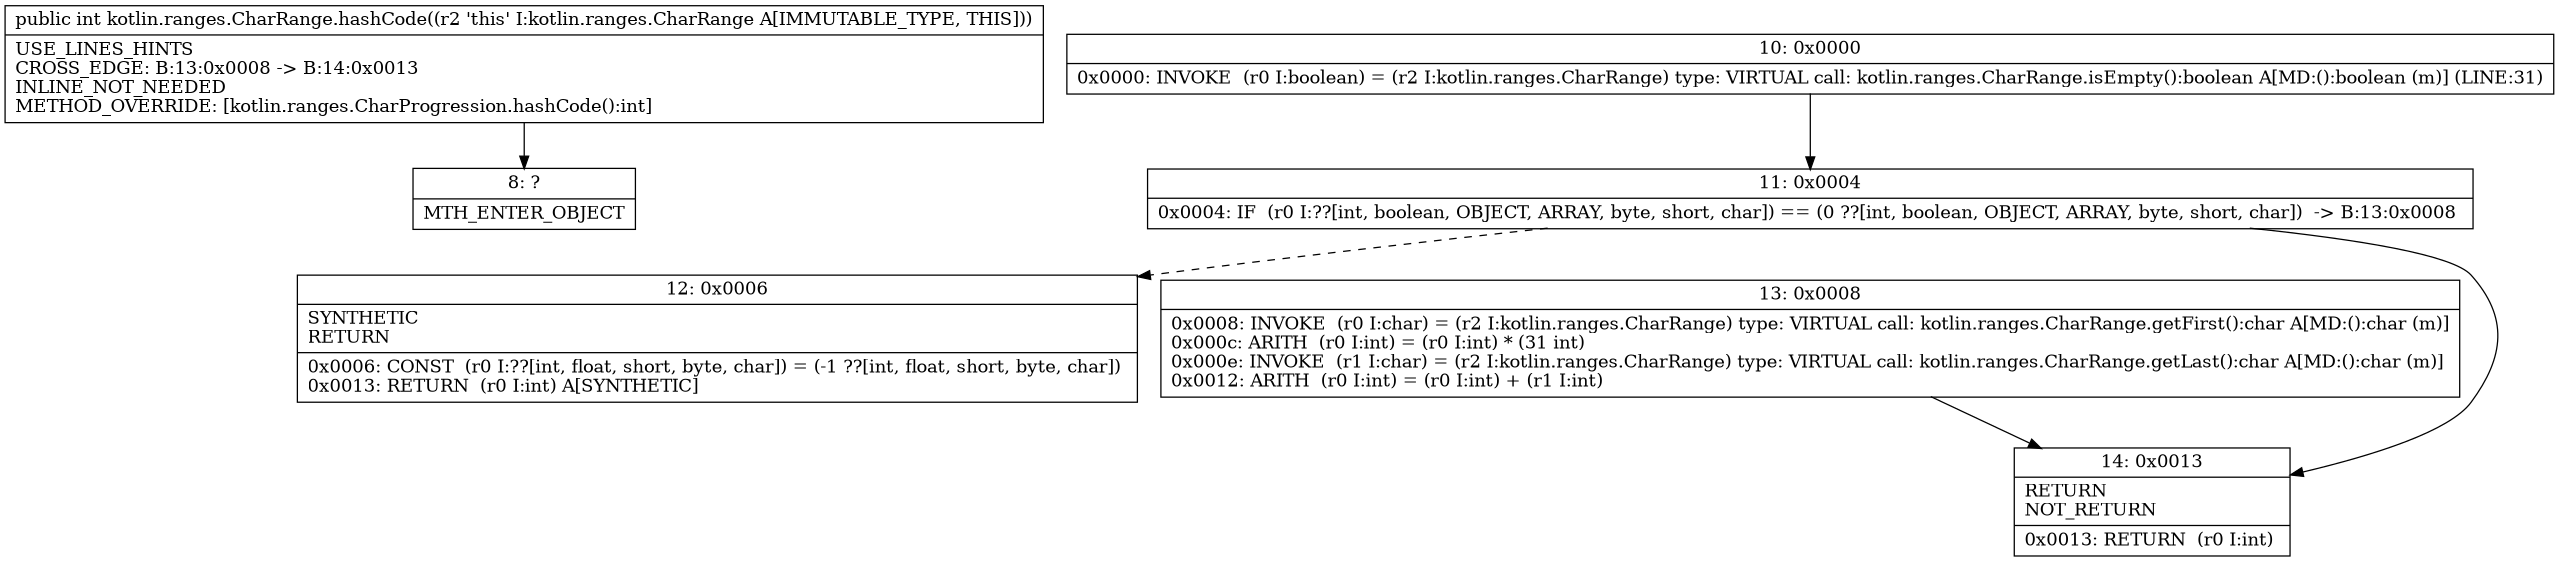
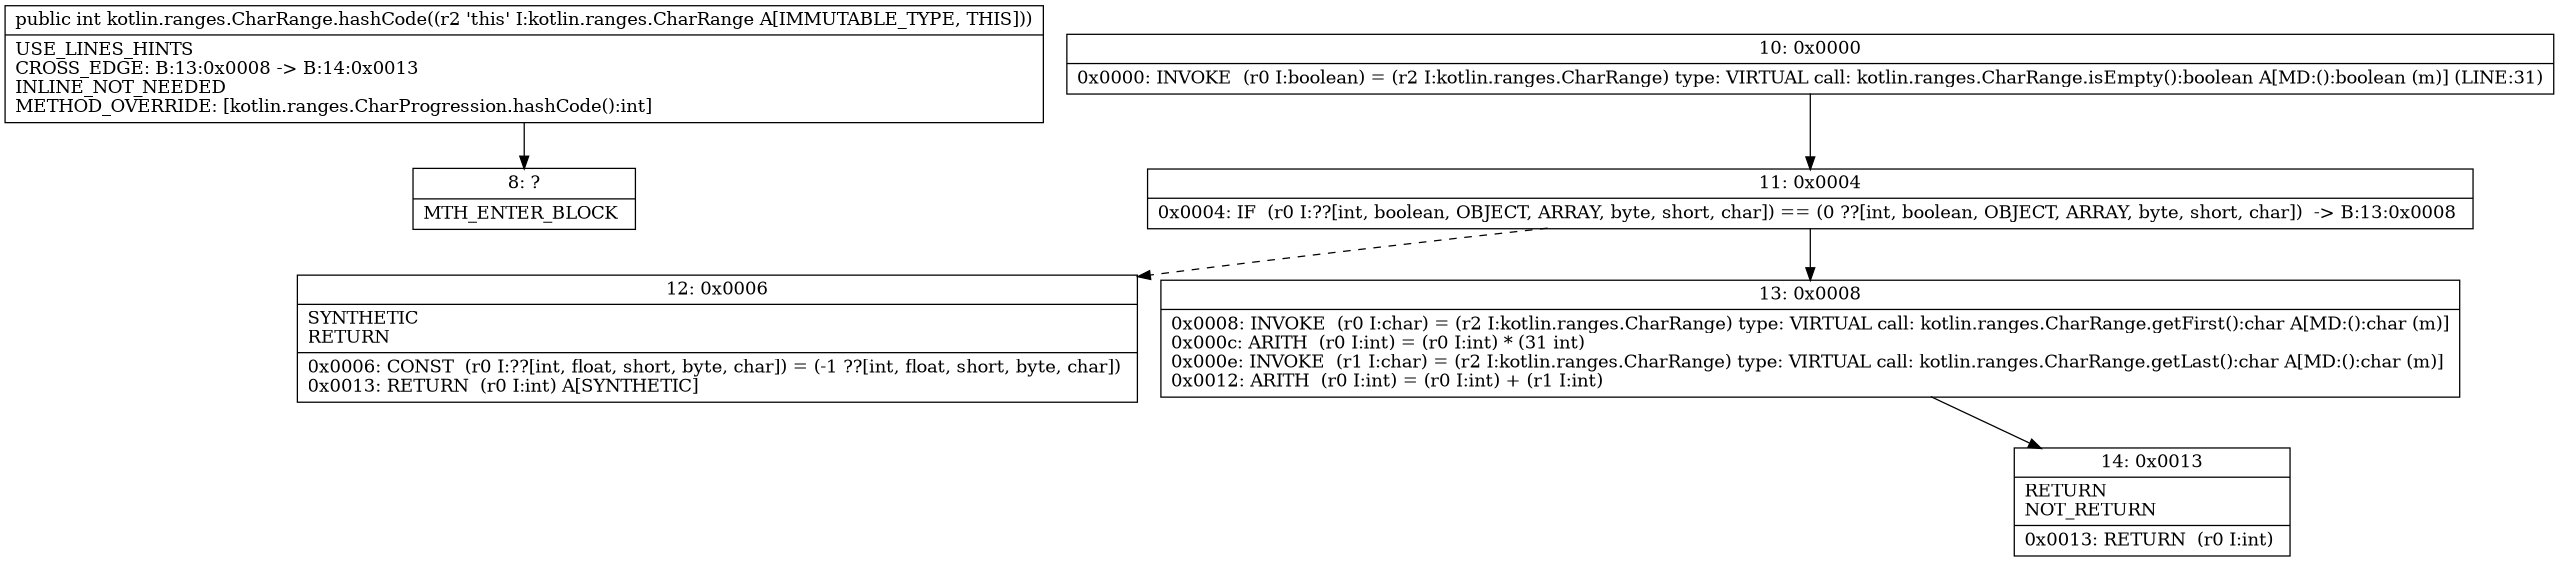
(524, 214) -> (521, 214)
(2495, 317) -> (1810, 248)
